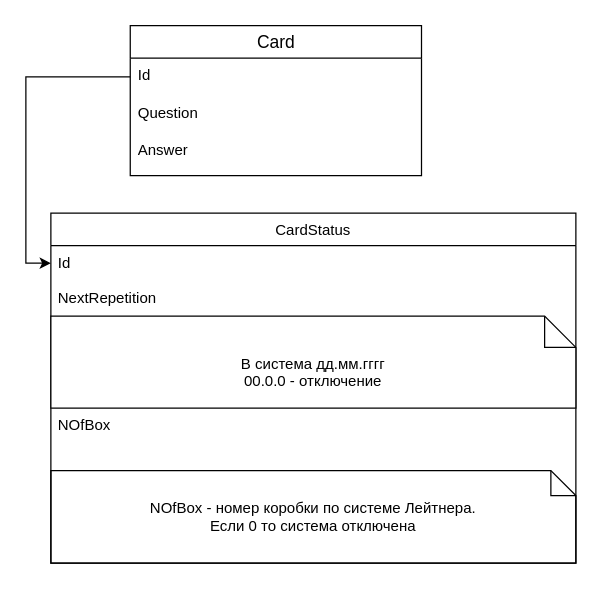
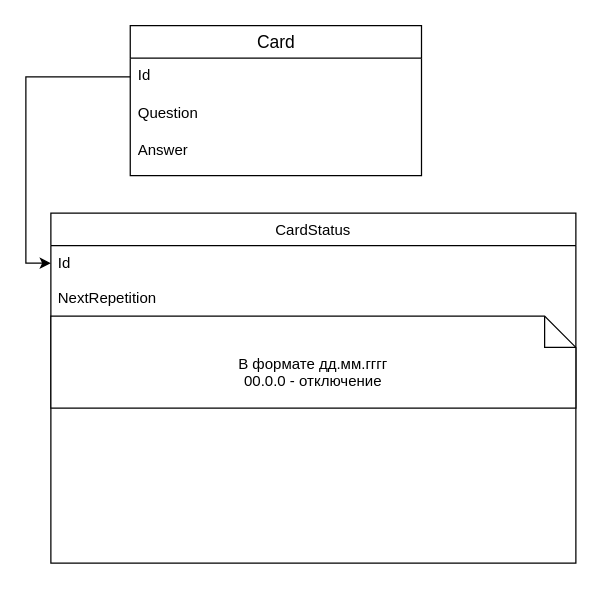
(313, 374) -> (313, 374)
(313, 433) -> none
(313, 517) -> none
